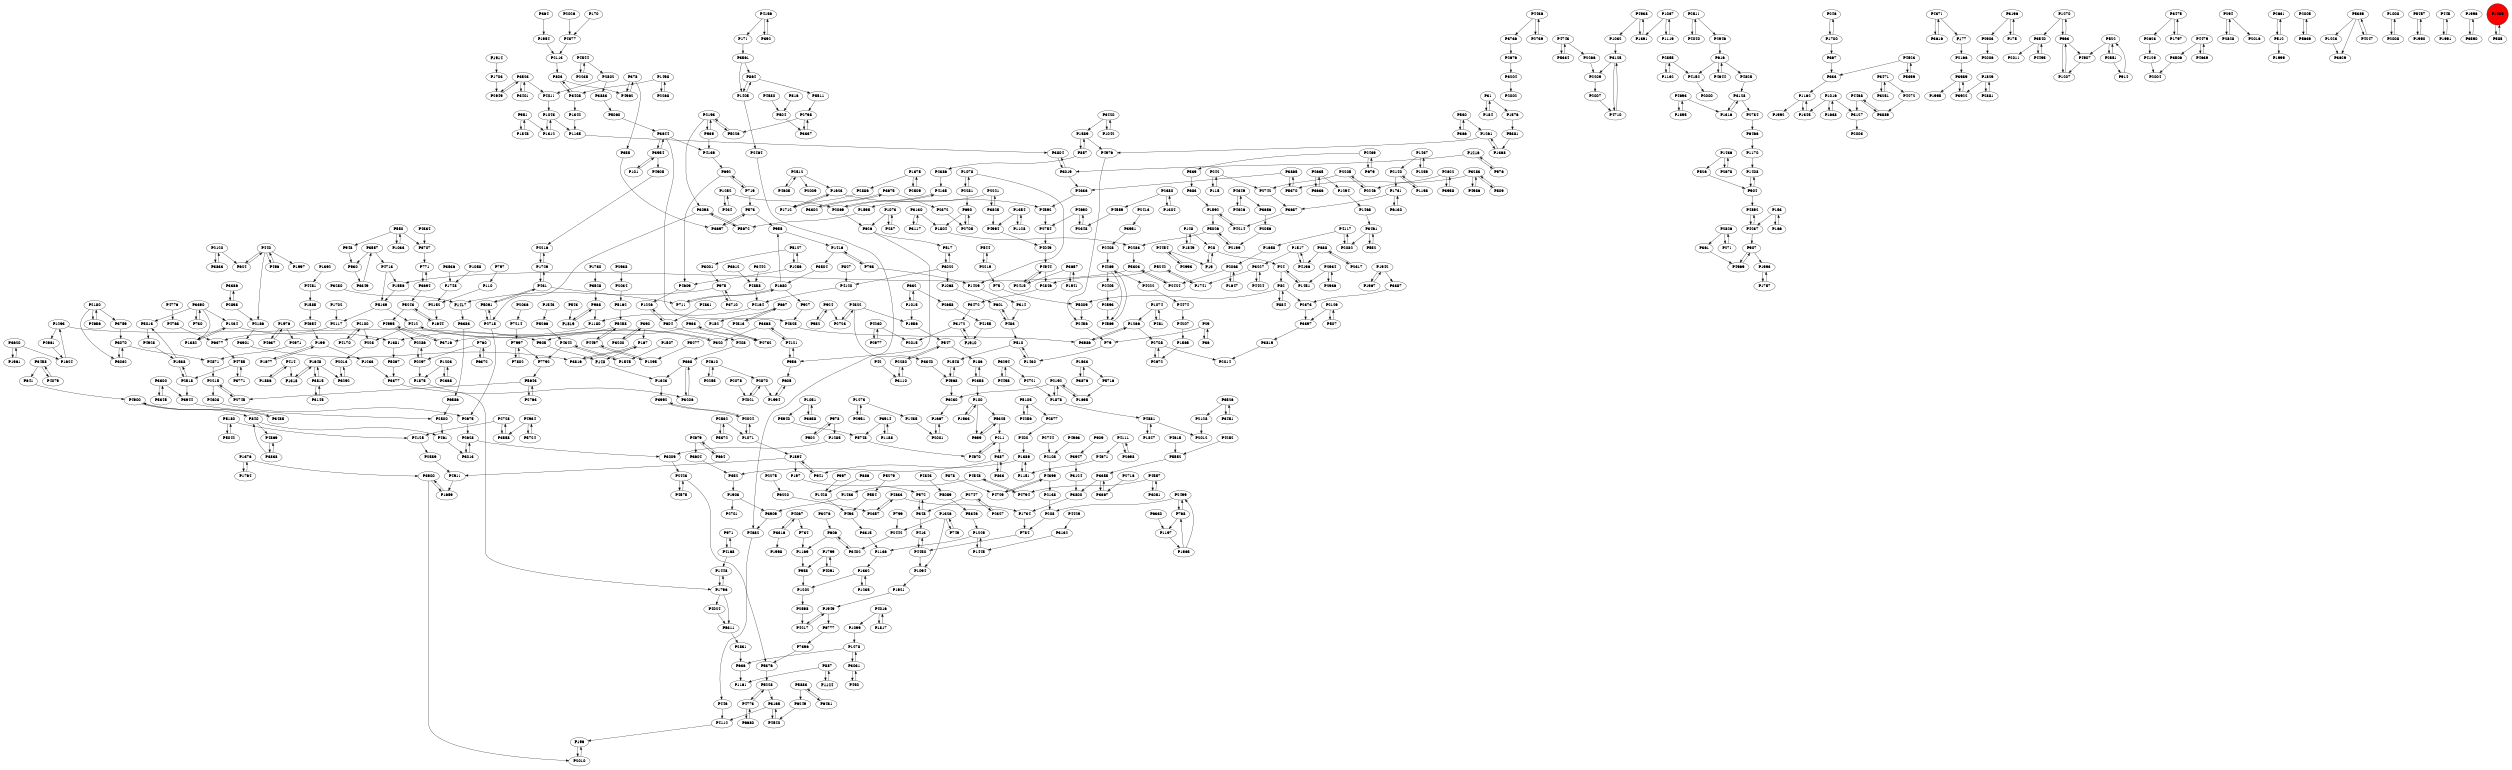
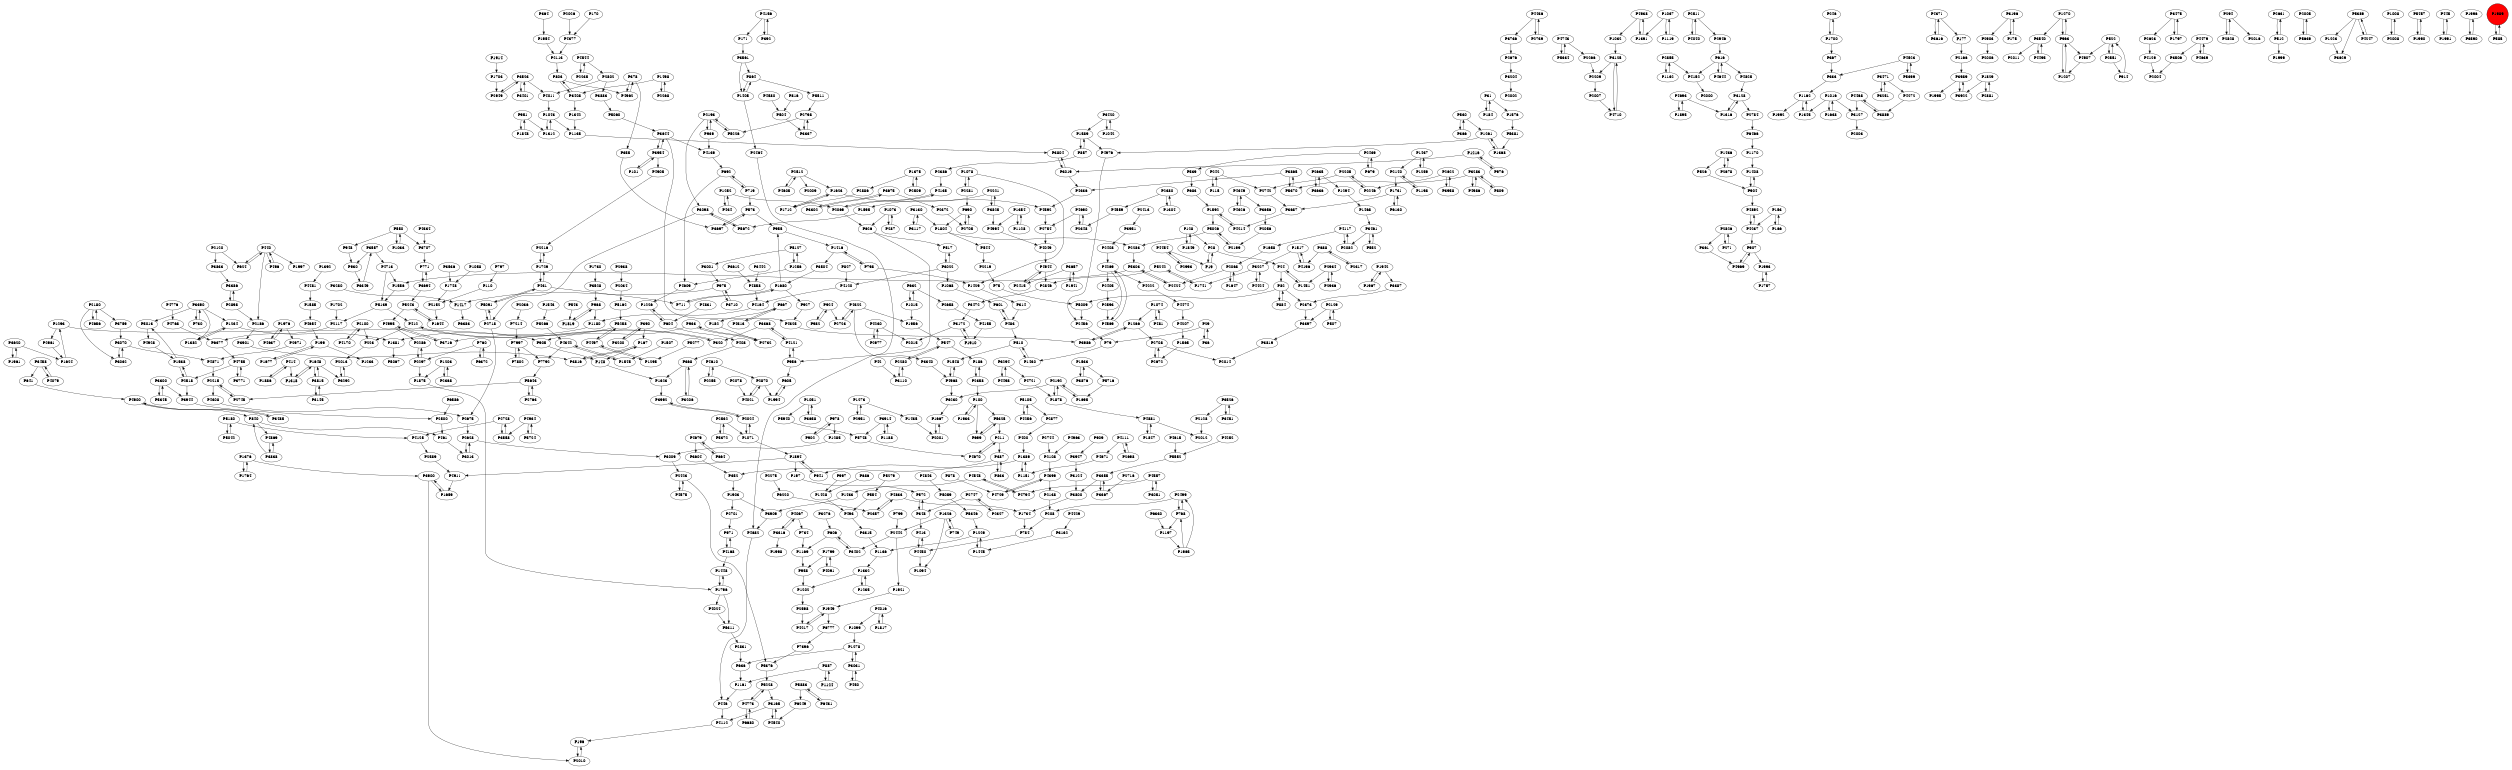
(219, 259) -> (224, 276)
(987, 259) -> (962, 238)
(463, 361) -> none
(394, 381) -> none
none -> (730, 522)
(910, 580) -> (897, 560)
none -> (733, 694)
